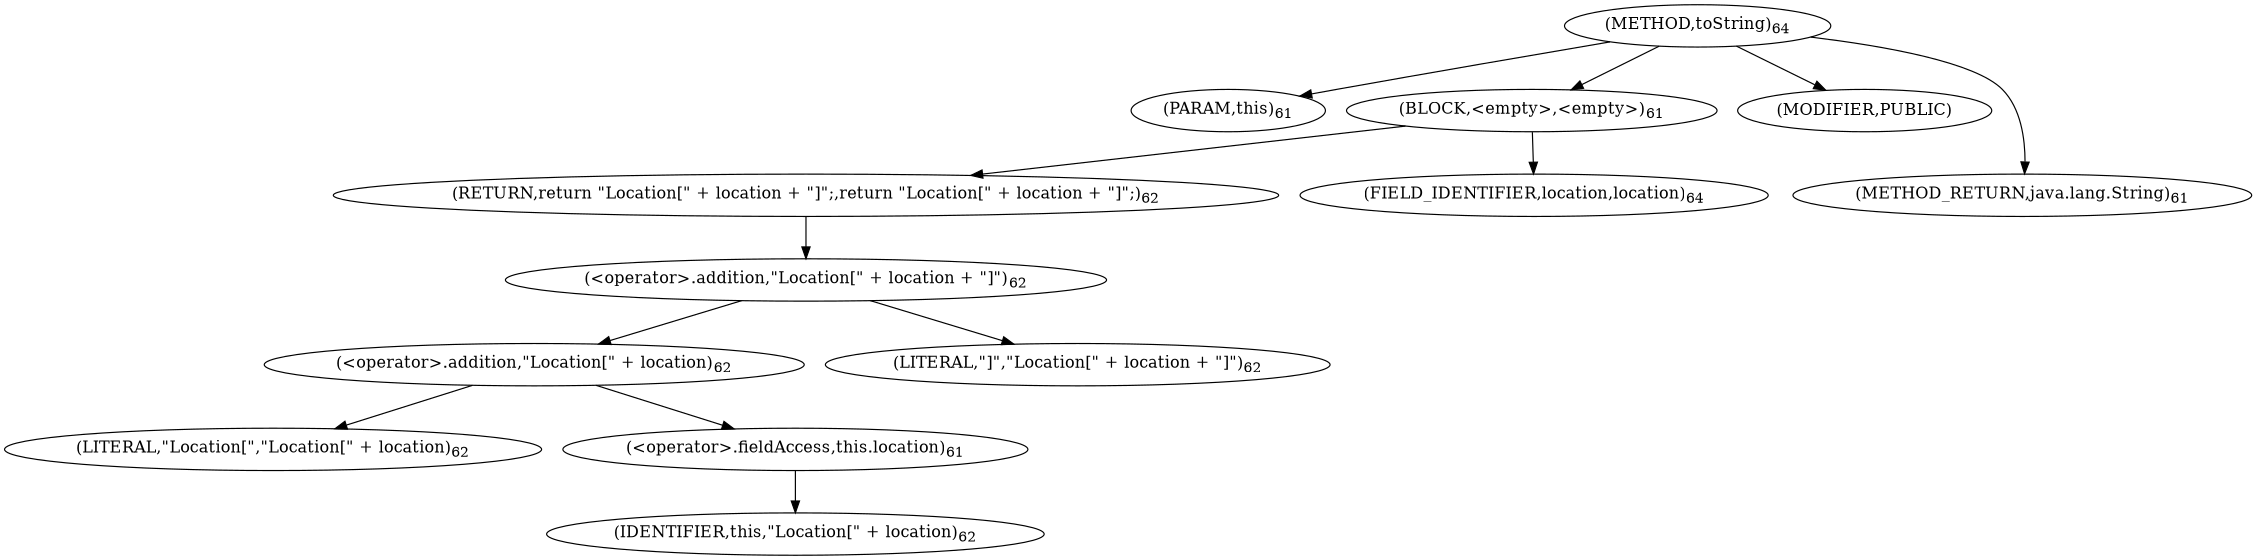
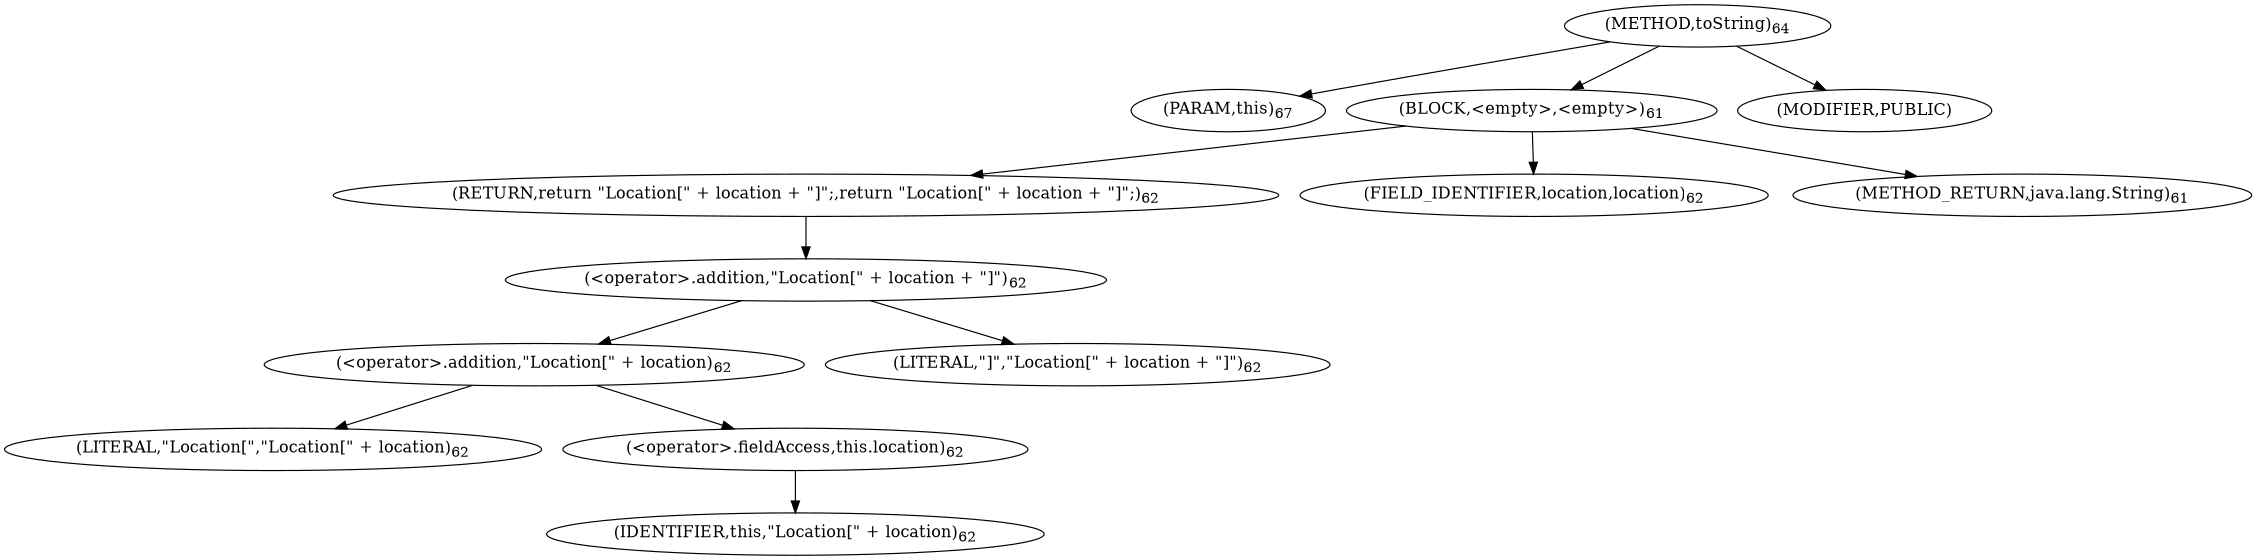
(1947, 63) -> (1768, 151)
(1284, 109) -> (1284, 109)
(1695, 194) -> (1695, 194)
(955, 448) -> (955, 448)
